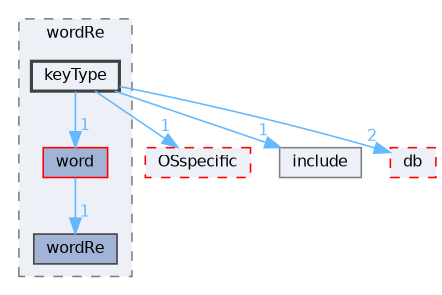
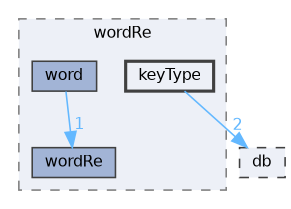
(75, 112) -> none
(75, 163) -> (64, 76)
(198, 163) -> none
(320, 163) -> none
(413, 163) -> (262, 163)
